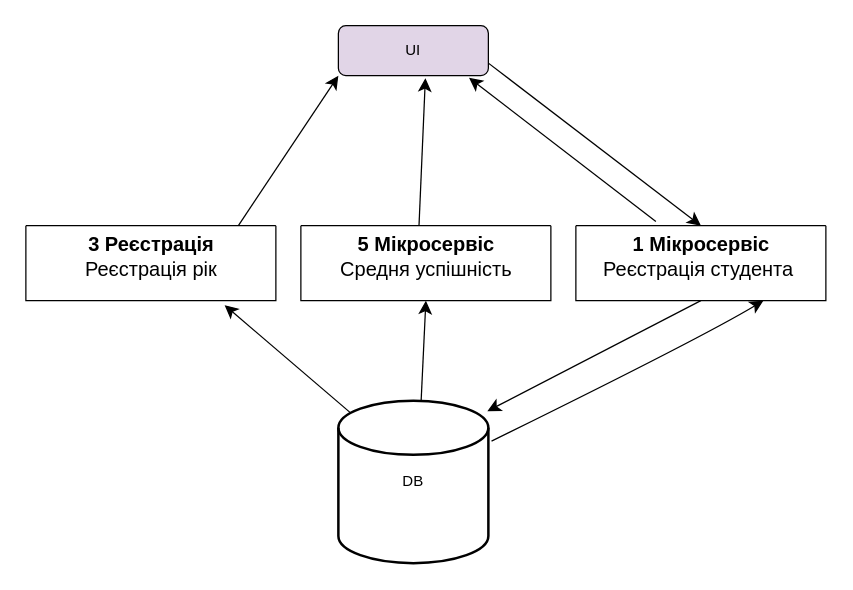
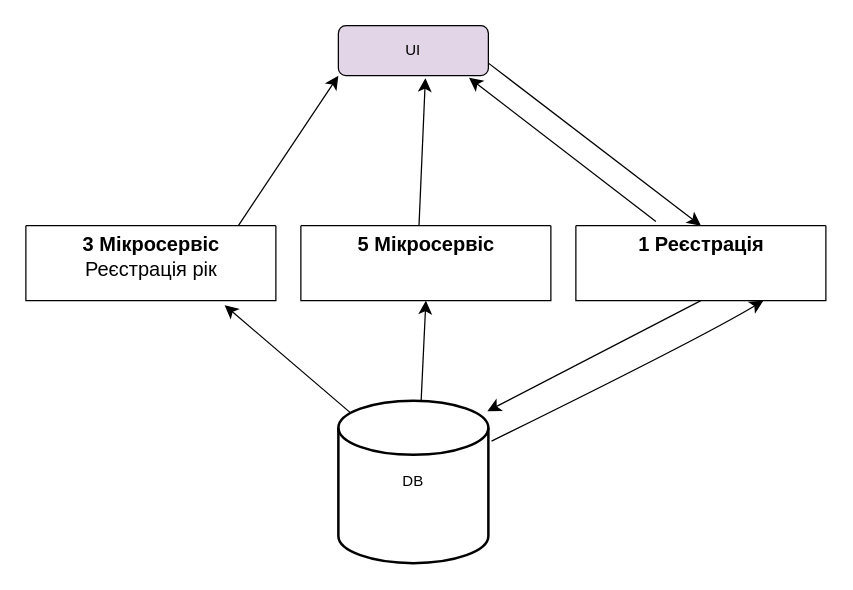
(151, 244) -> (151, 244)
(701, 244) -> (701, 244)
(426, 269) -> none
(701, 269) -> none
